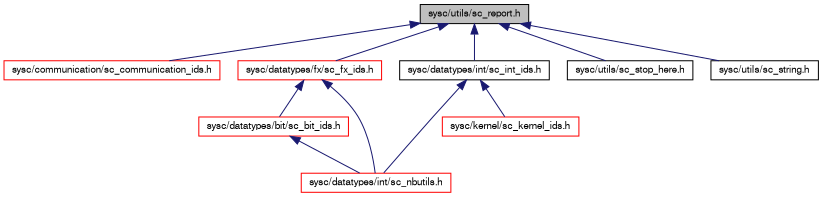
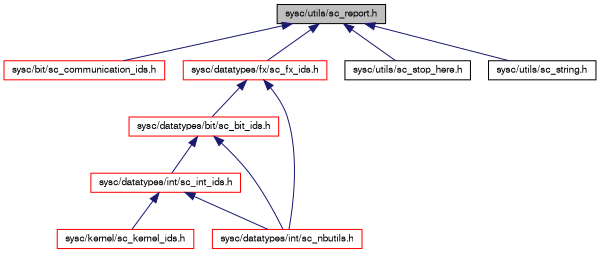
(474, 47) -> (182, 159)
(112, 70) -> (84, 70)
(474, 70) -> (166, 183)
